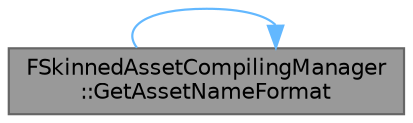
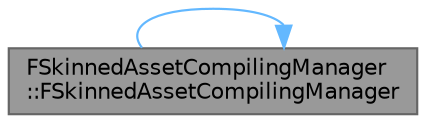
(206, 81) -> (213, 81)
